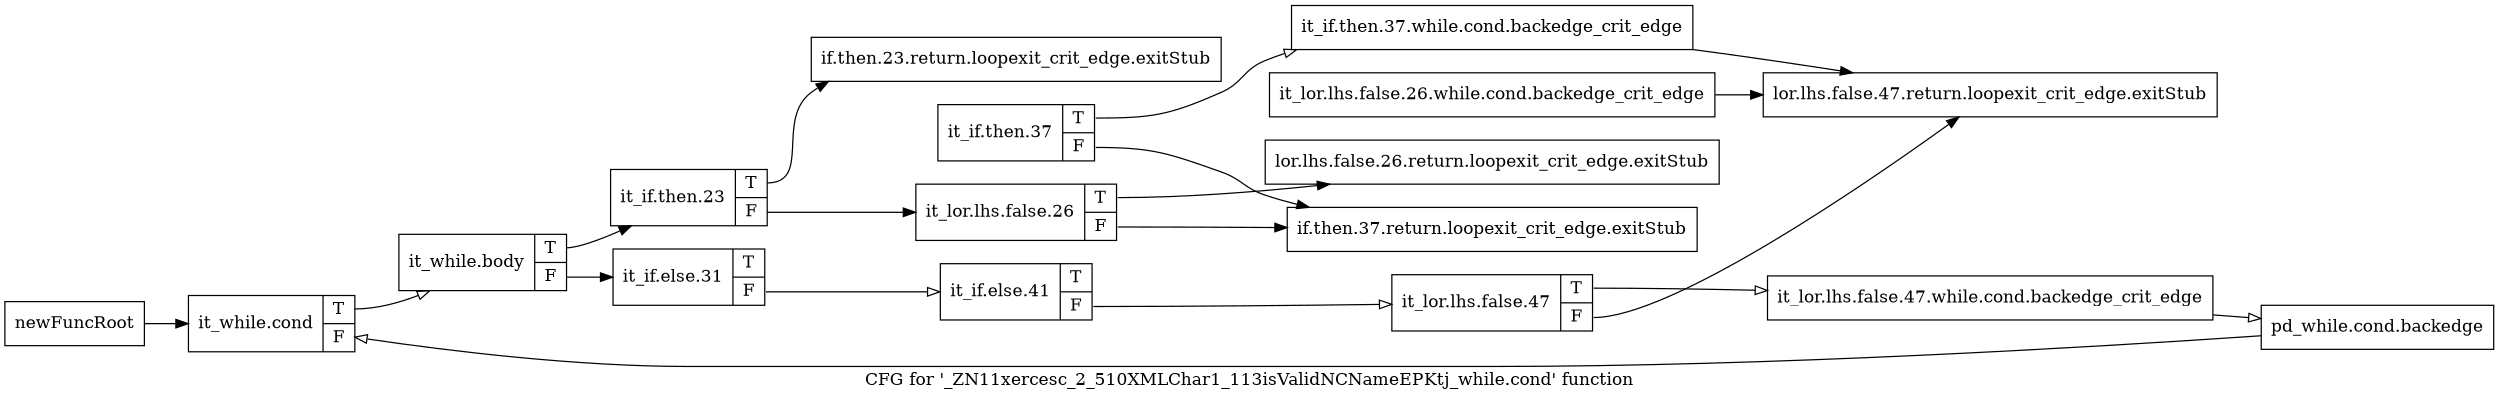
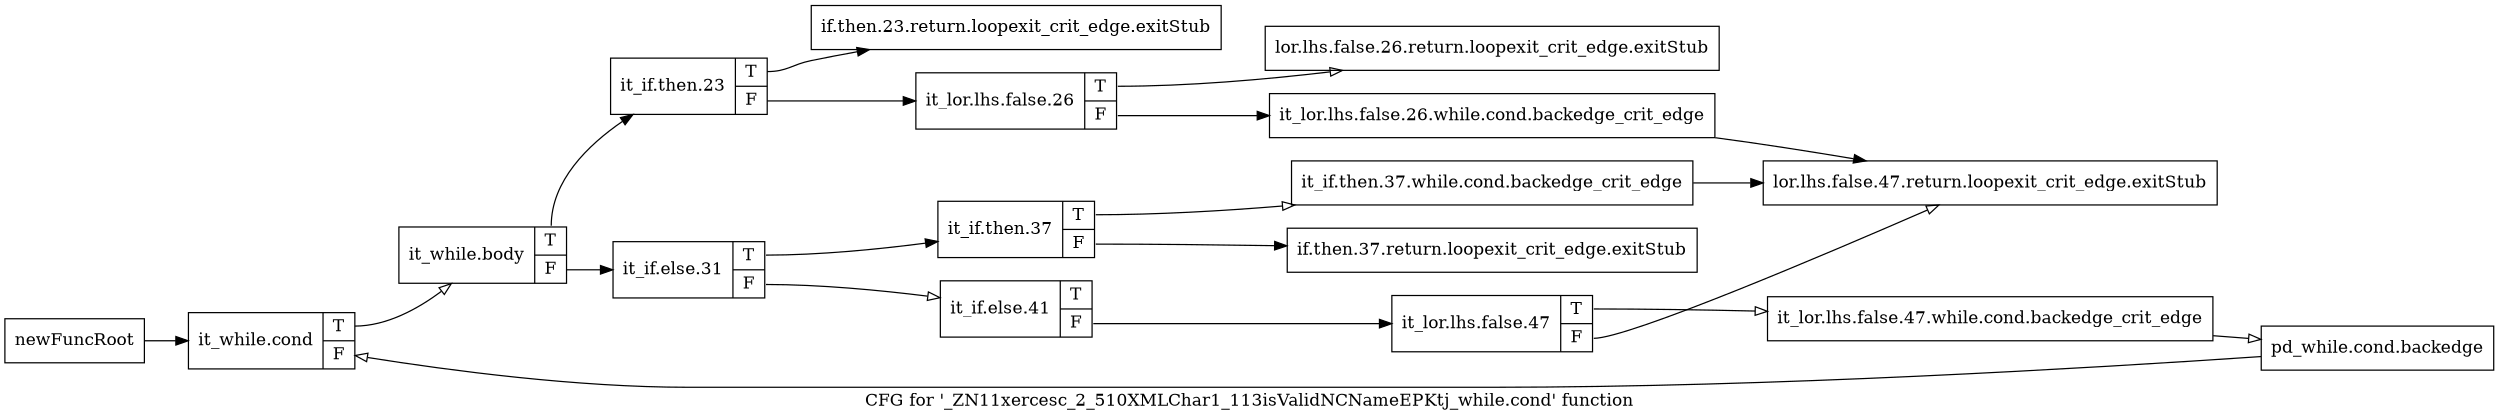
(1218, 194) -> (1224, 82)
(1196, 227) -> (1187, 116)
(1779, 237) -> (1763, 280)
none -> (846, 252)
(1236, 306) -> (1236, 324)
